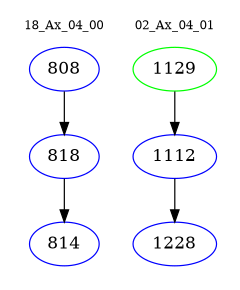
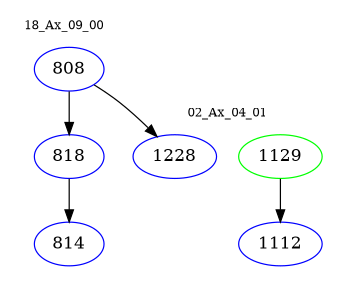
(64, 26) -> (64, 26)
(175, 194) -> (132, 112)
